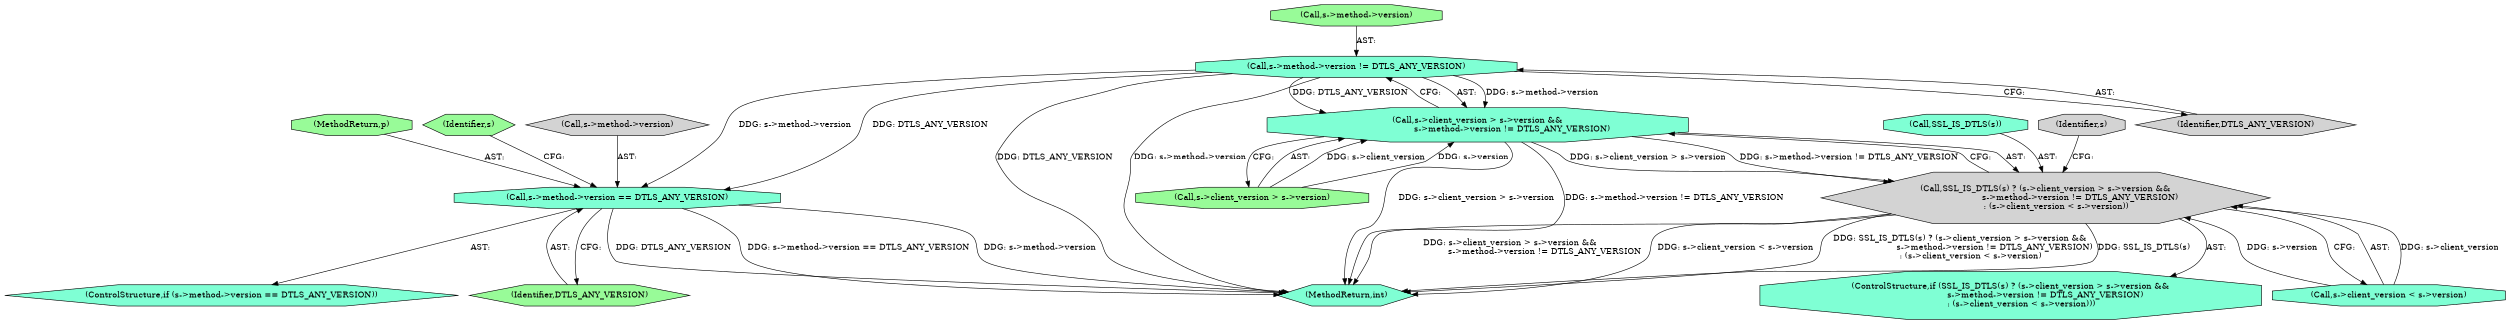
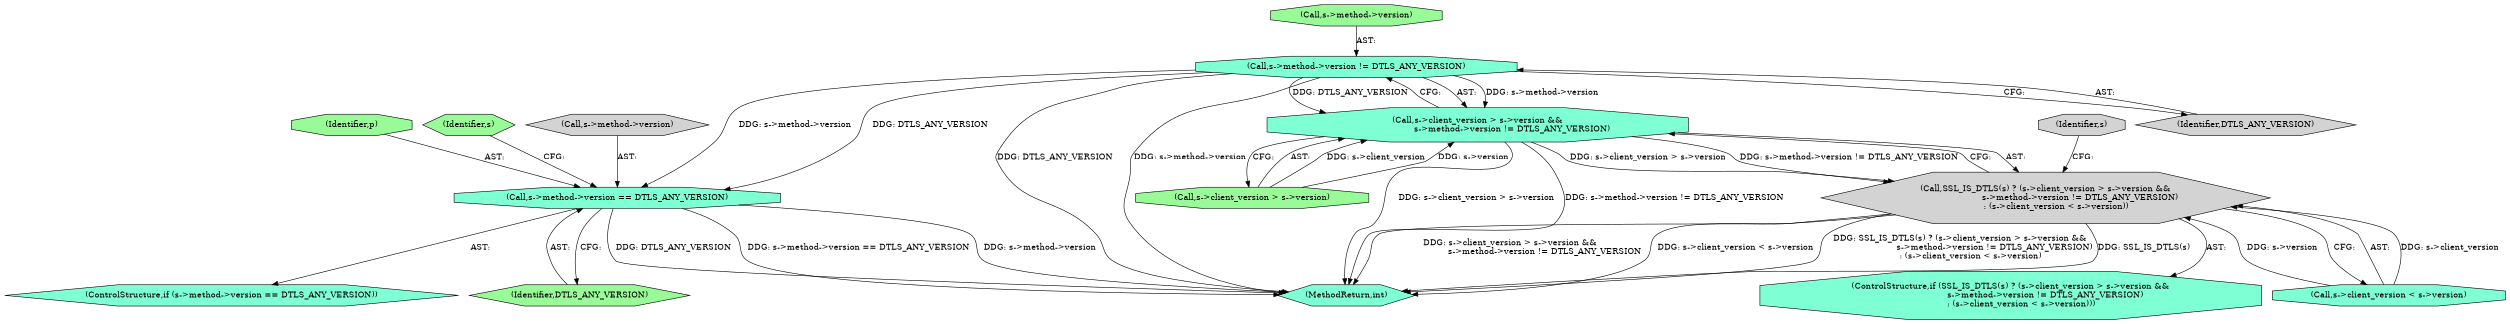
(352, 125) -> (352, 125)
(1956, 125) -> none
